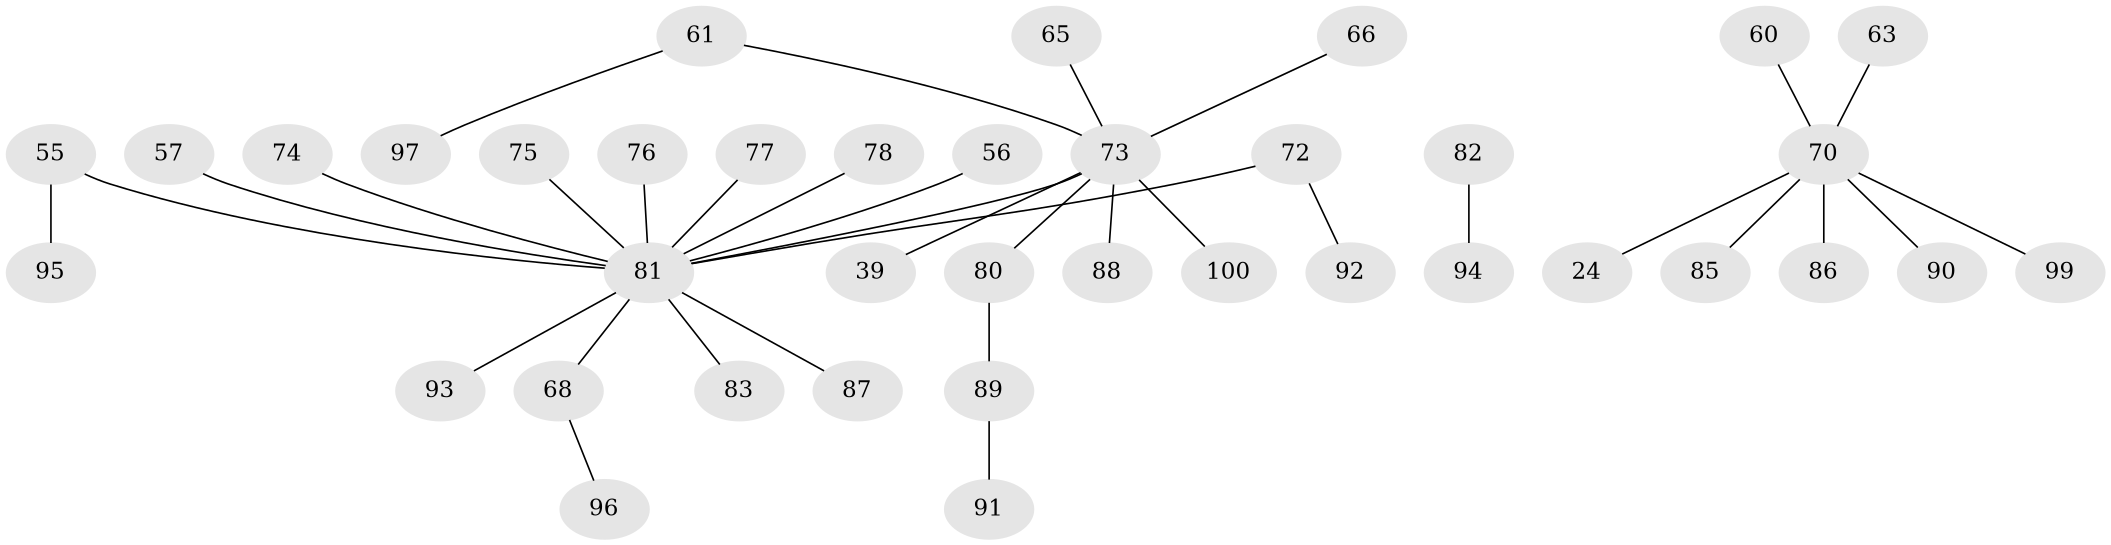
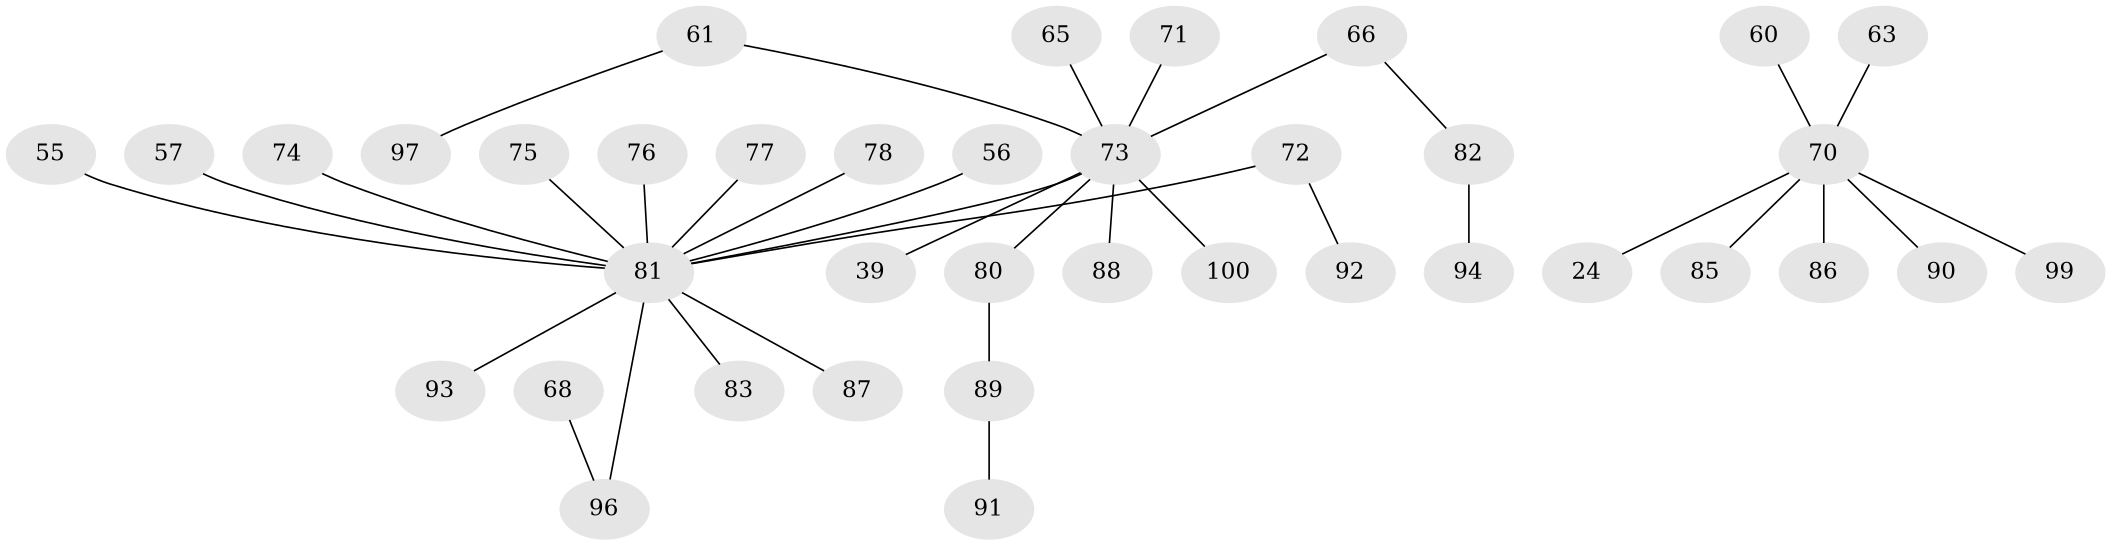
none -> (1175, 36)
none -> (1416, 95)
(51, 273) -> none
(604, 332) -> (627, 391)
